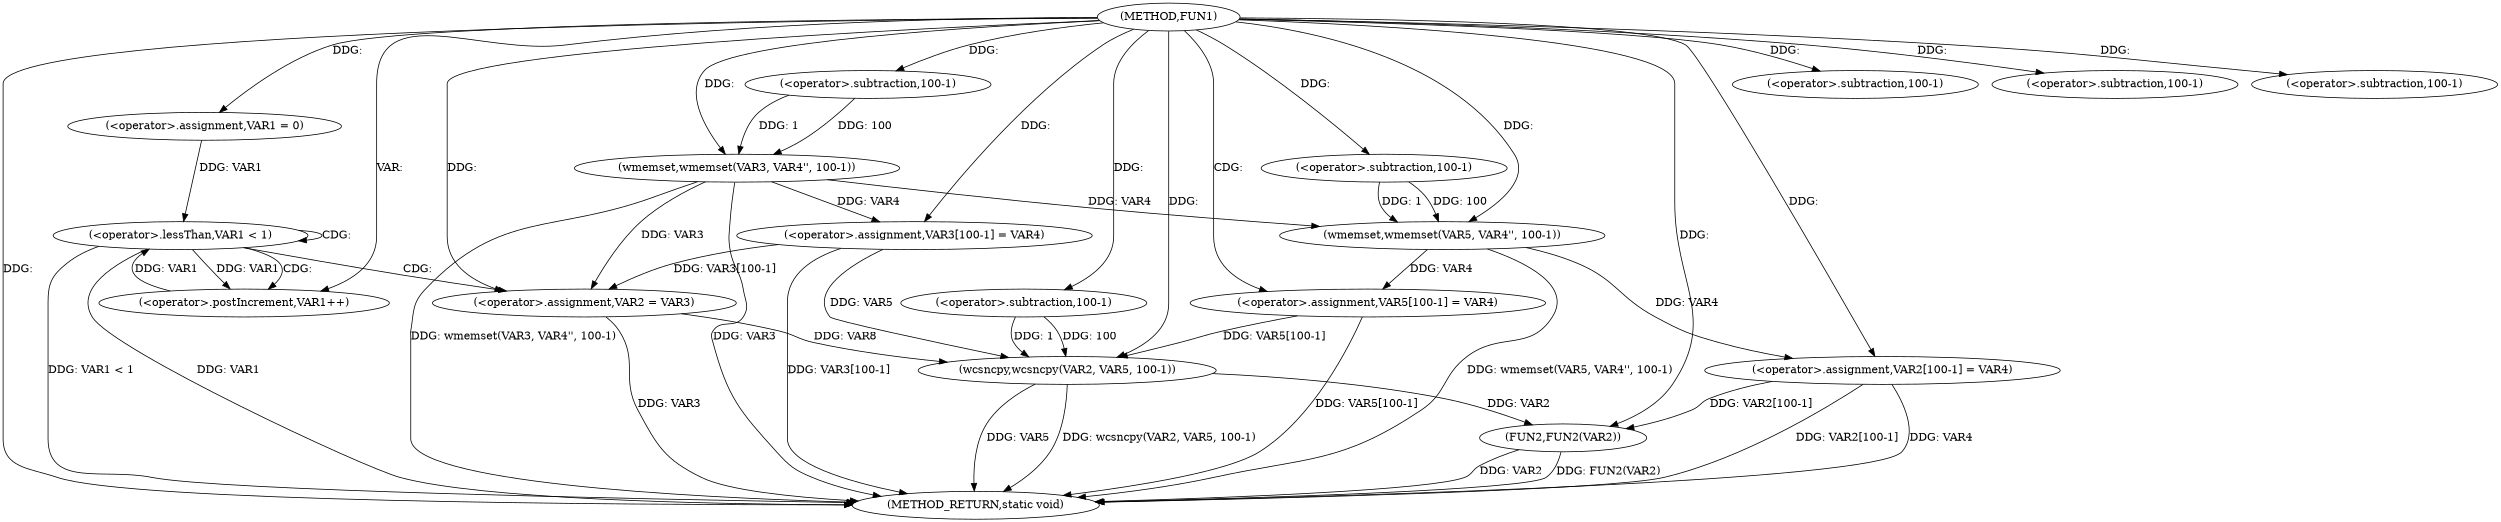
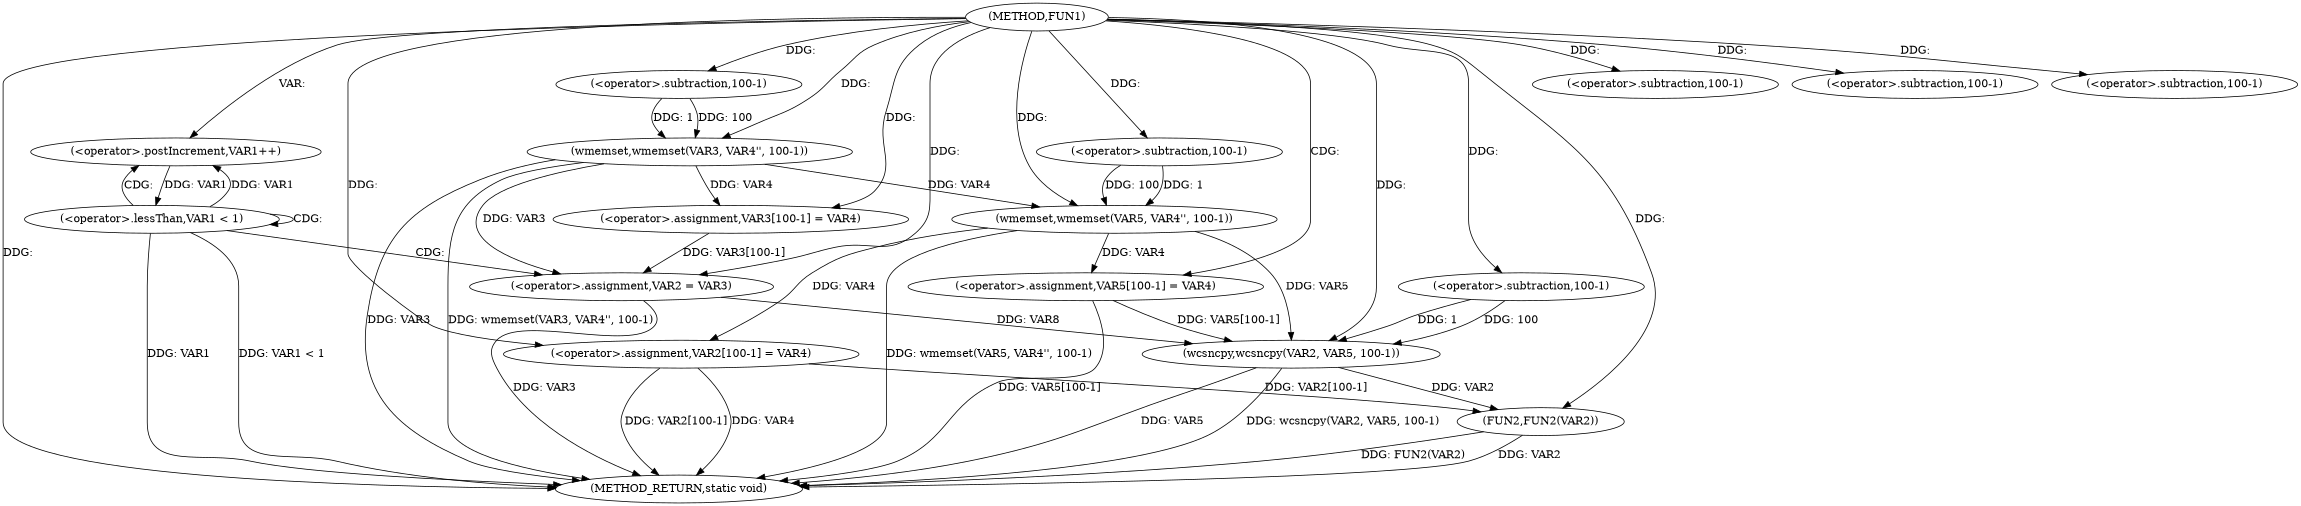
(205, 126) -> none
(867, 327) -> (1262, 265)
(787, 395) -> none
